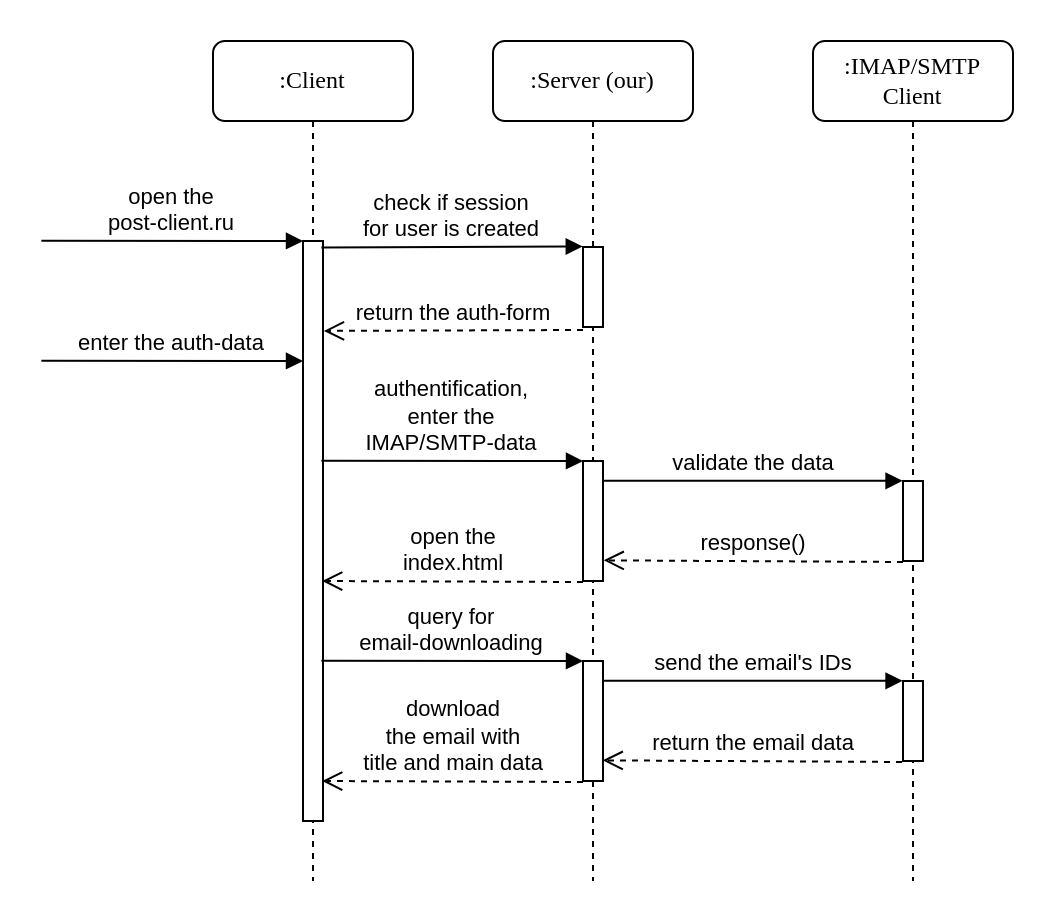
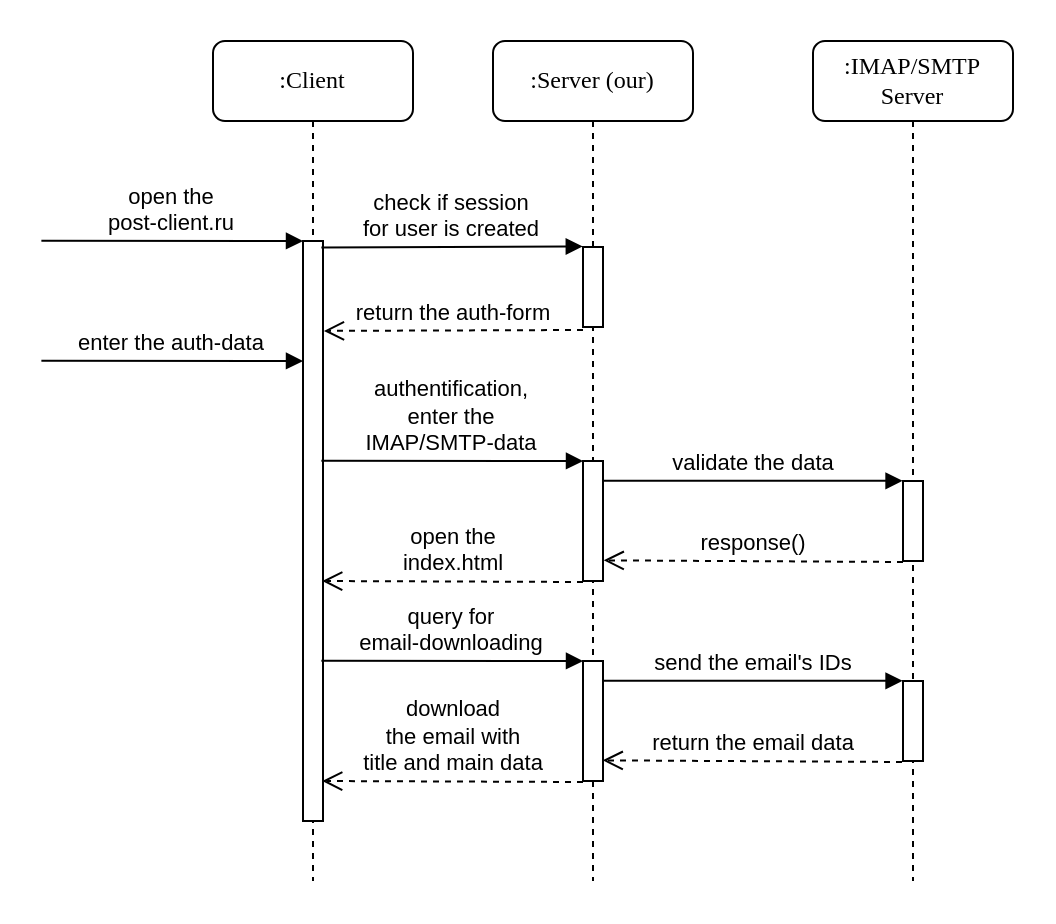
(913, 81) -> (913, 81)
